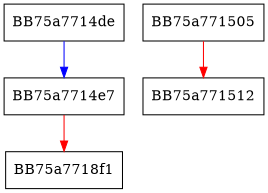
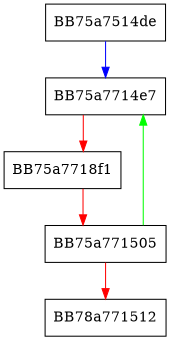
(64, 23) -> (106, 23)
(203, 96) -> (106, 318)
none -> (143, 175)
none -> (83, 202)
